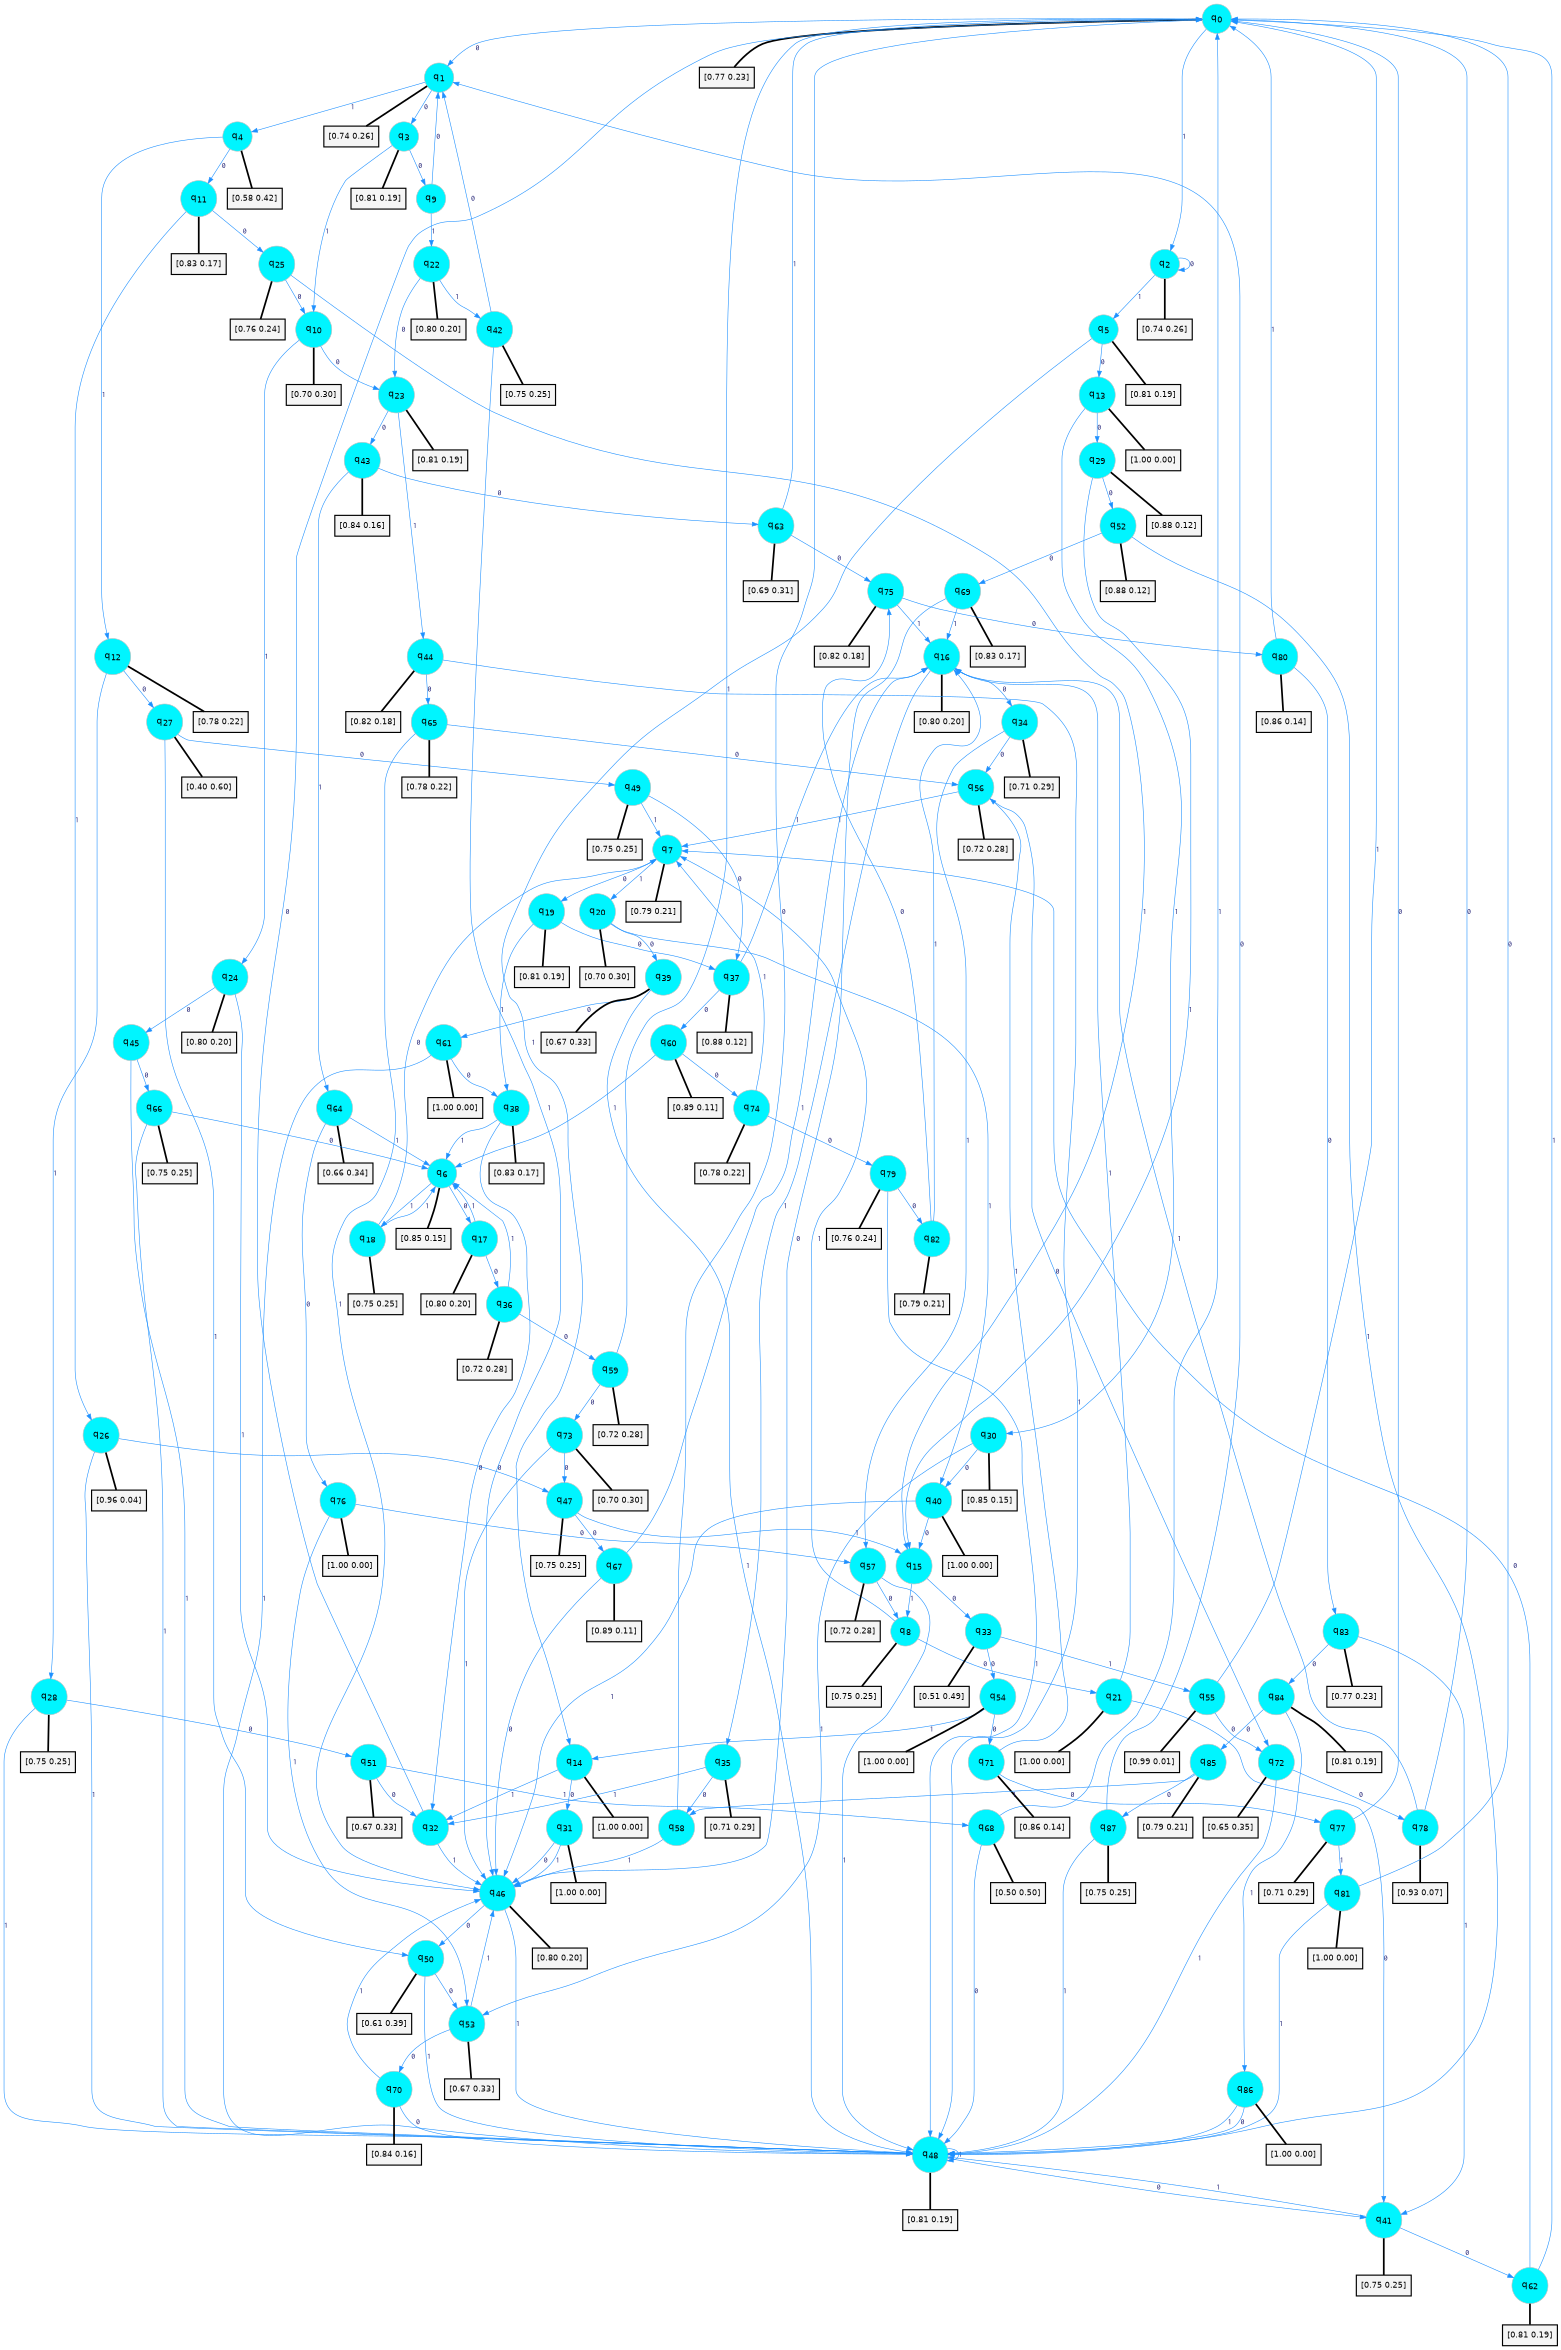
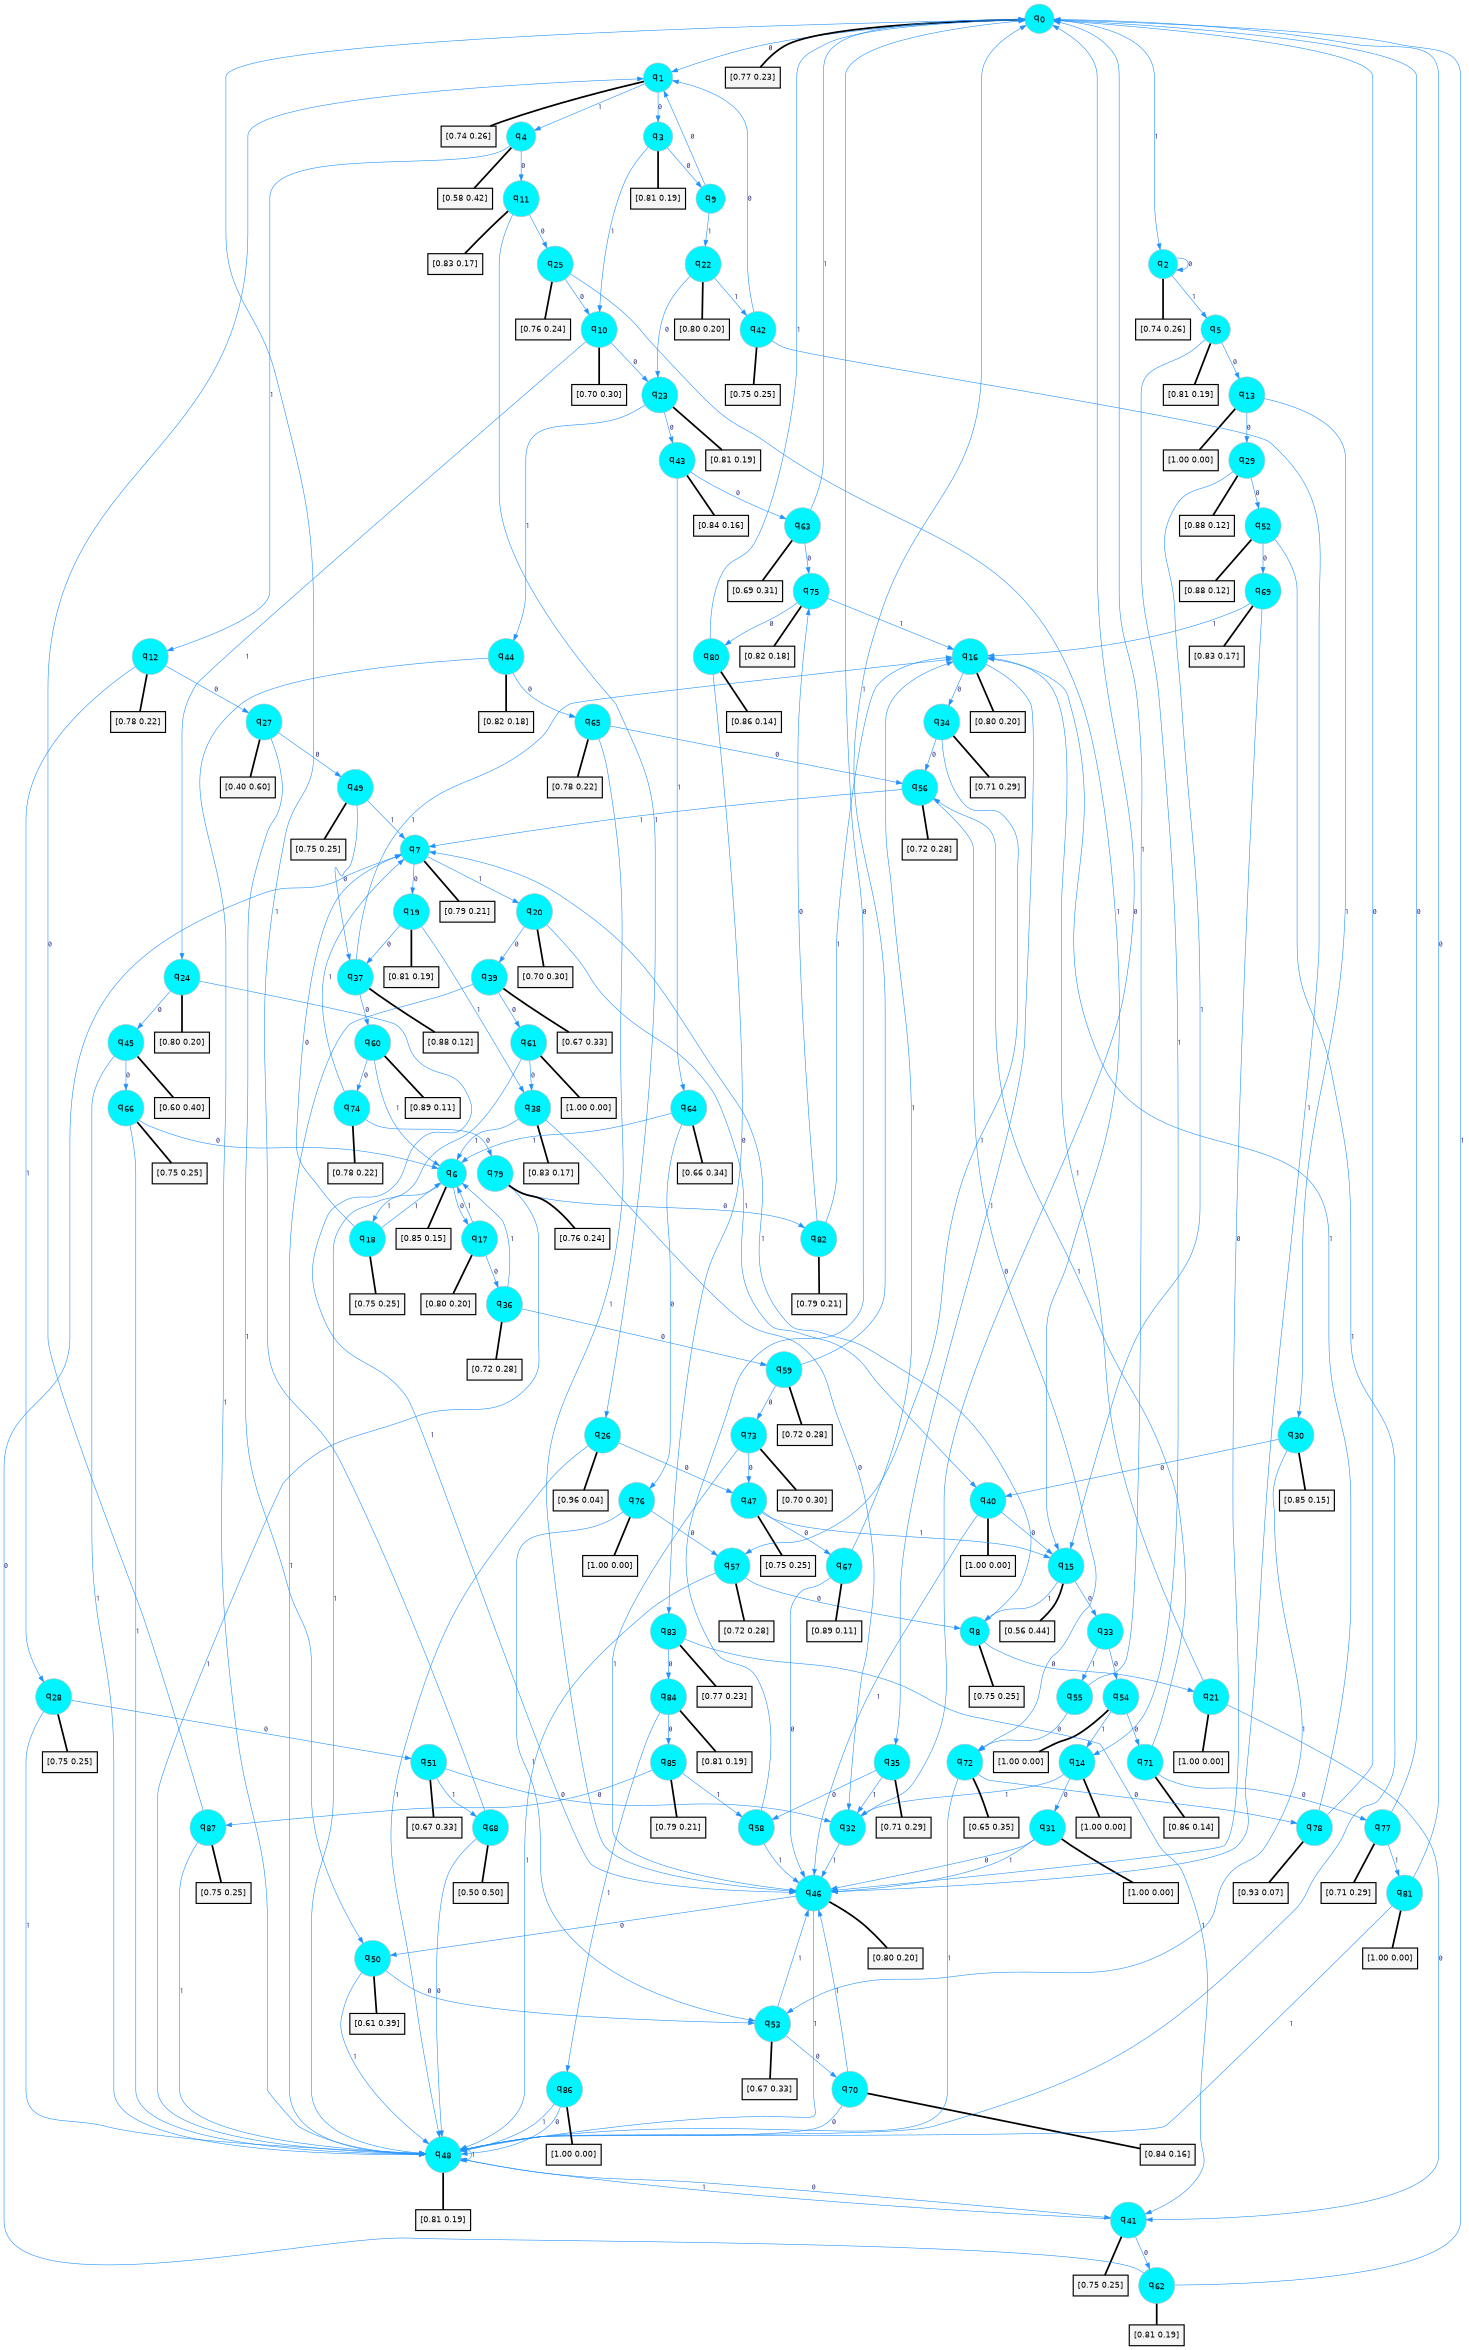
none -> (182, 1108)
none -> (1027, 1631)
(942, 1697) -> none
(1152, 1762) -> none
